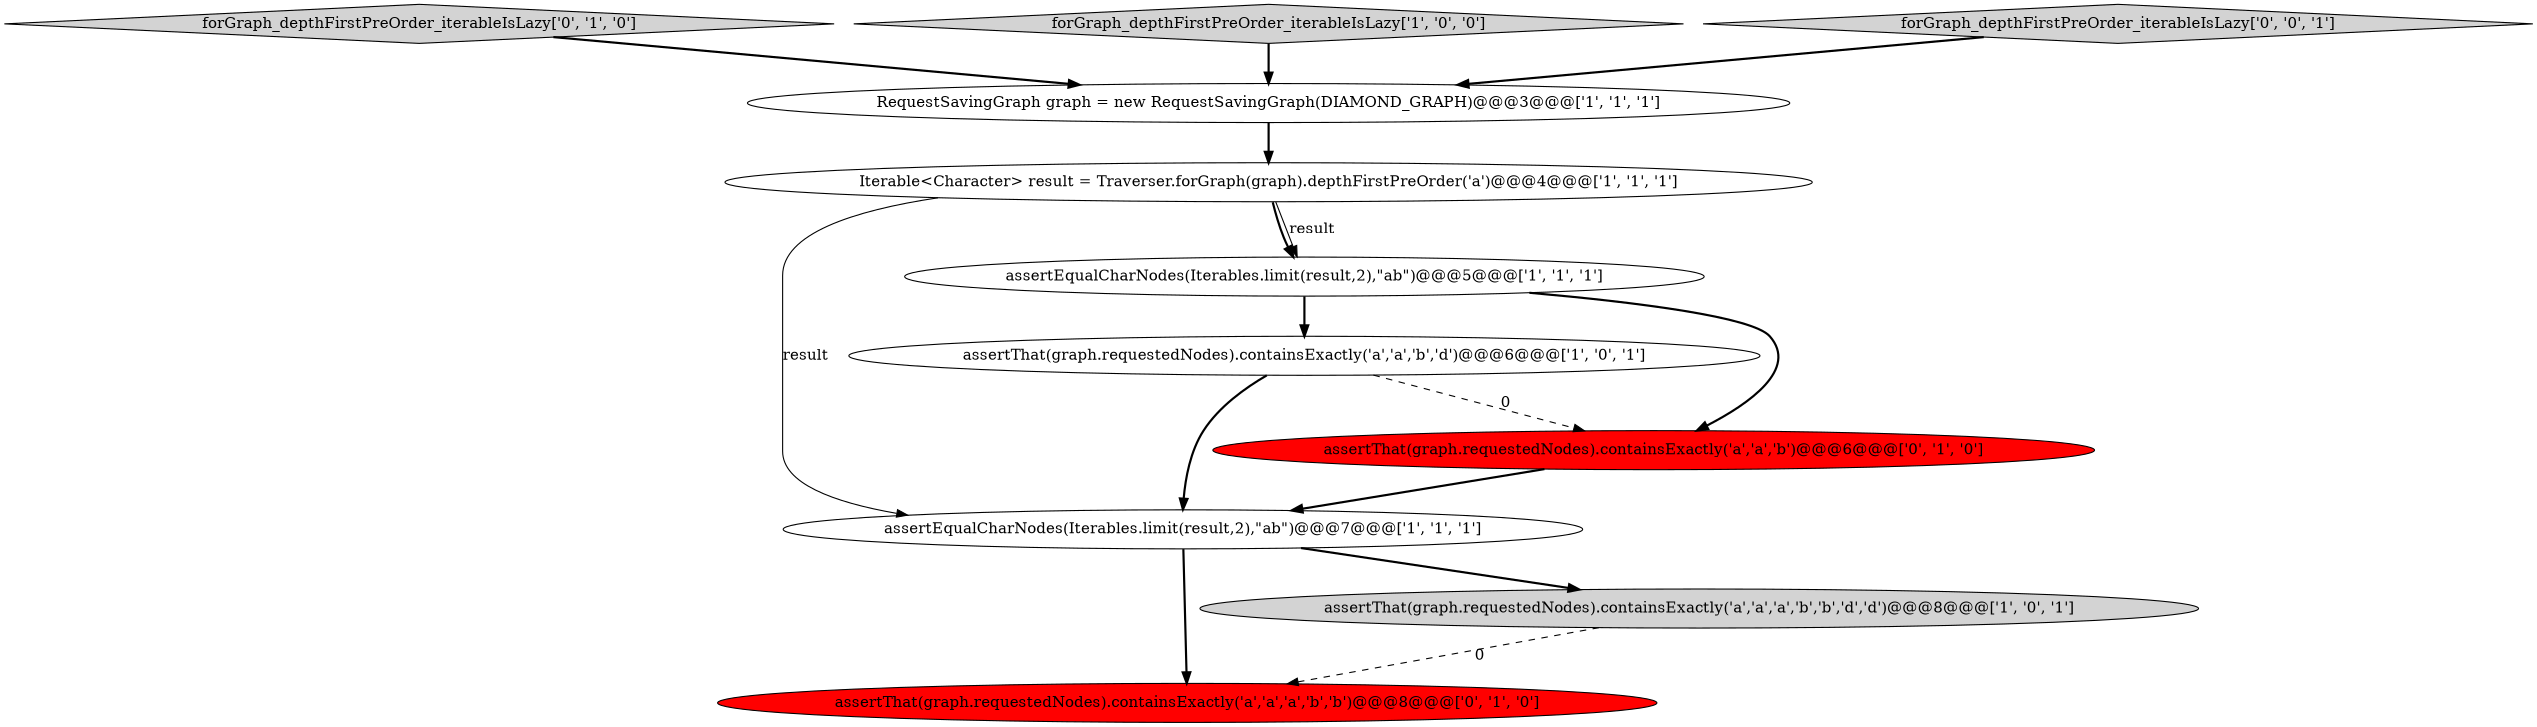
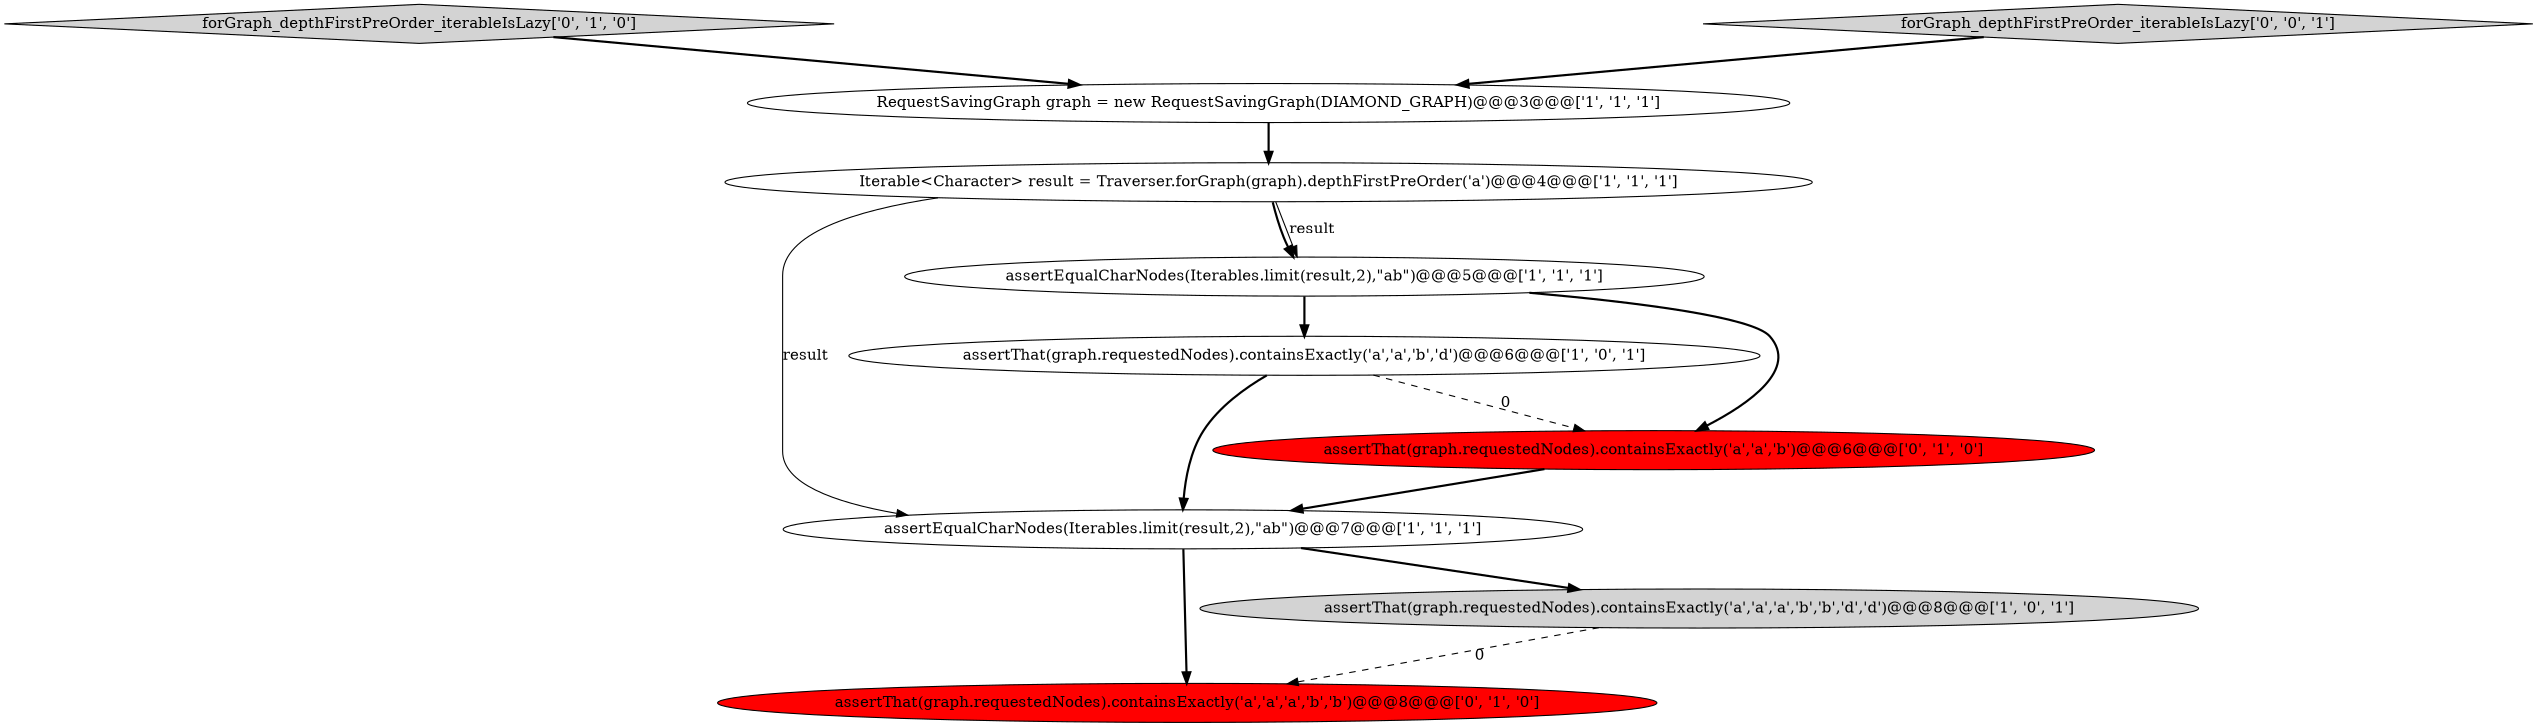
(1269, 24) -> none
